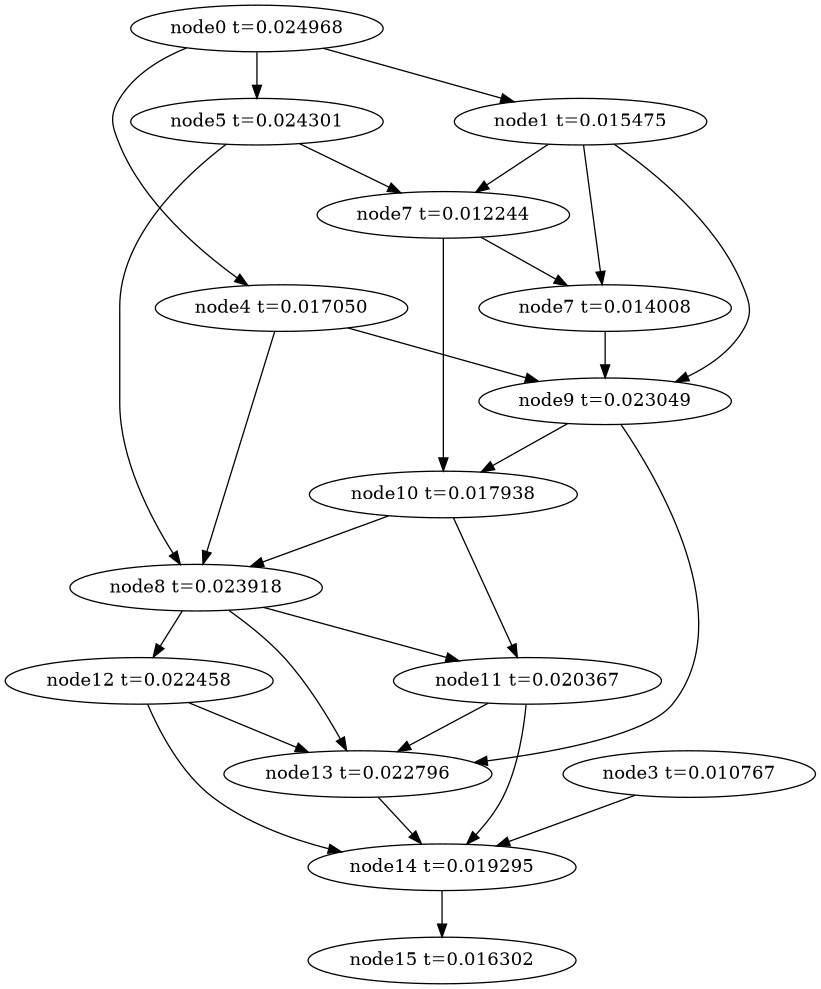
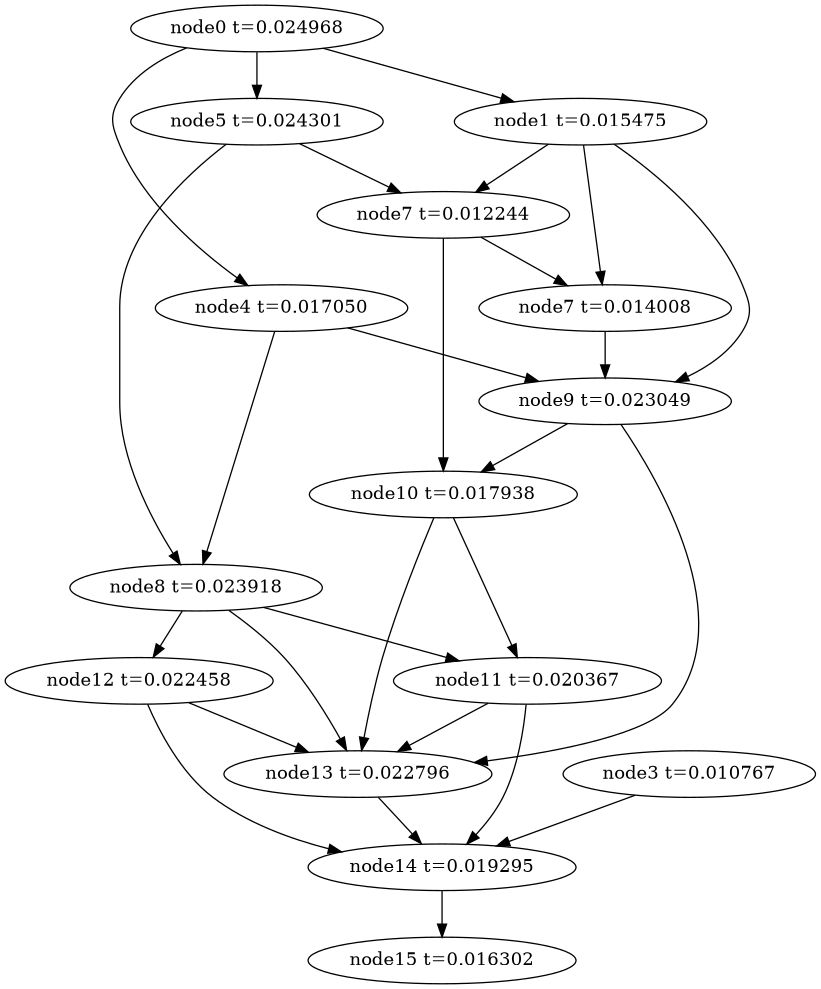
(326, 539) -> (393, 626)
